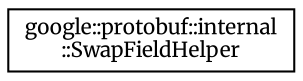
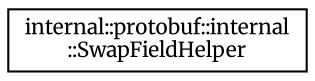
(151, 40) -> (157, 40)
